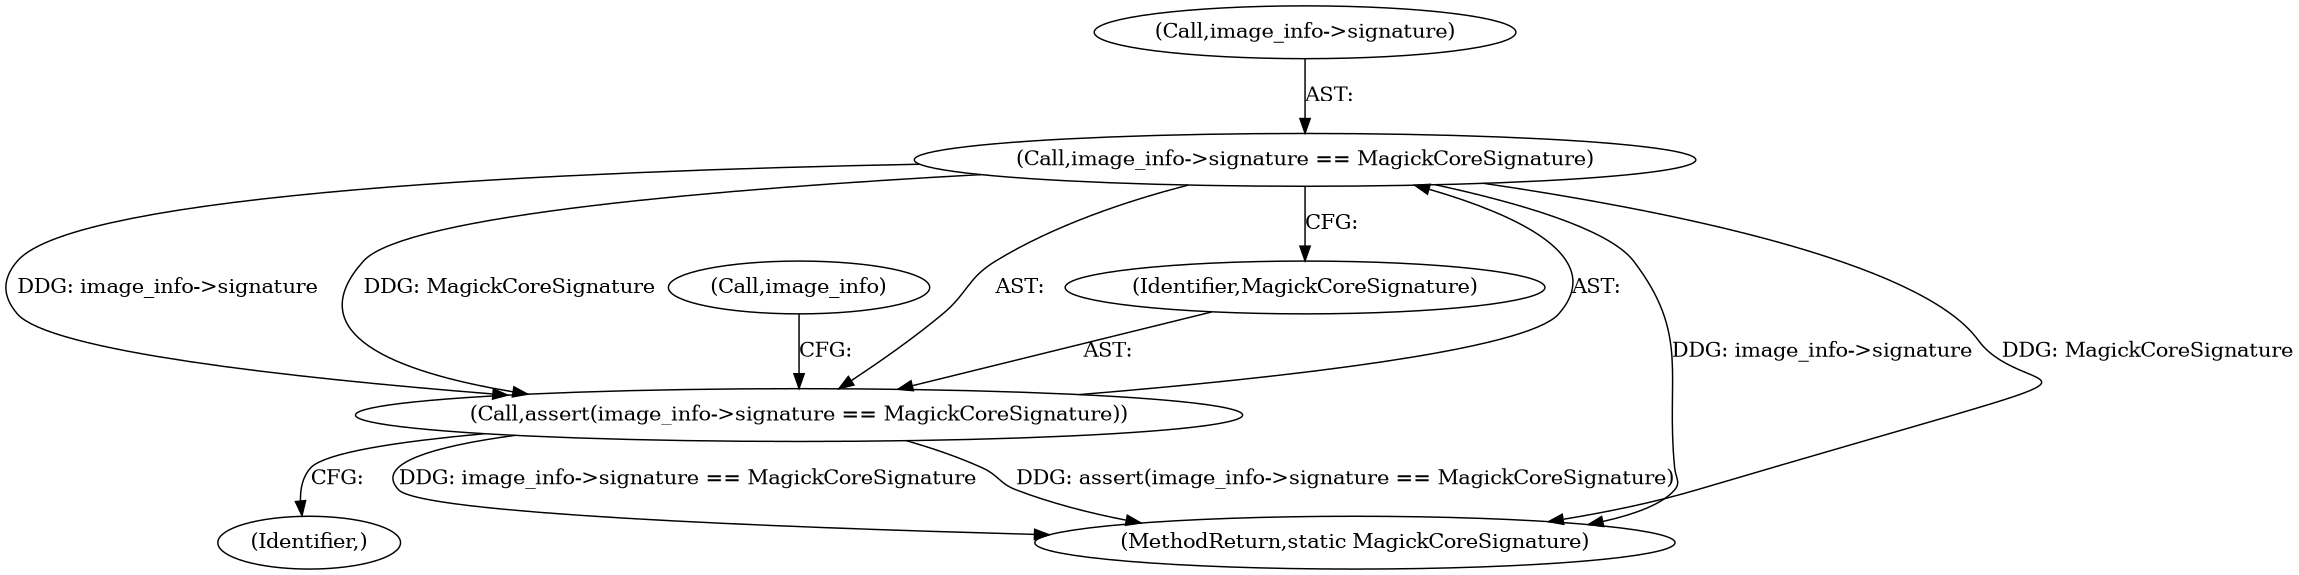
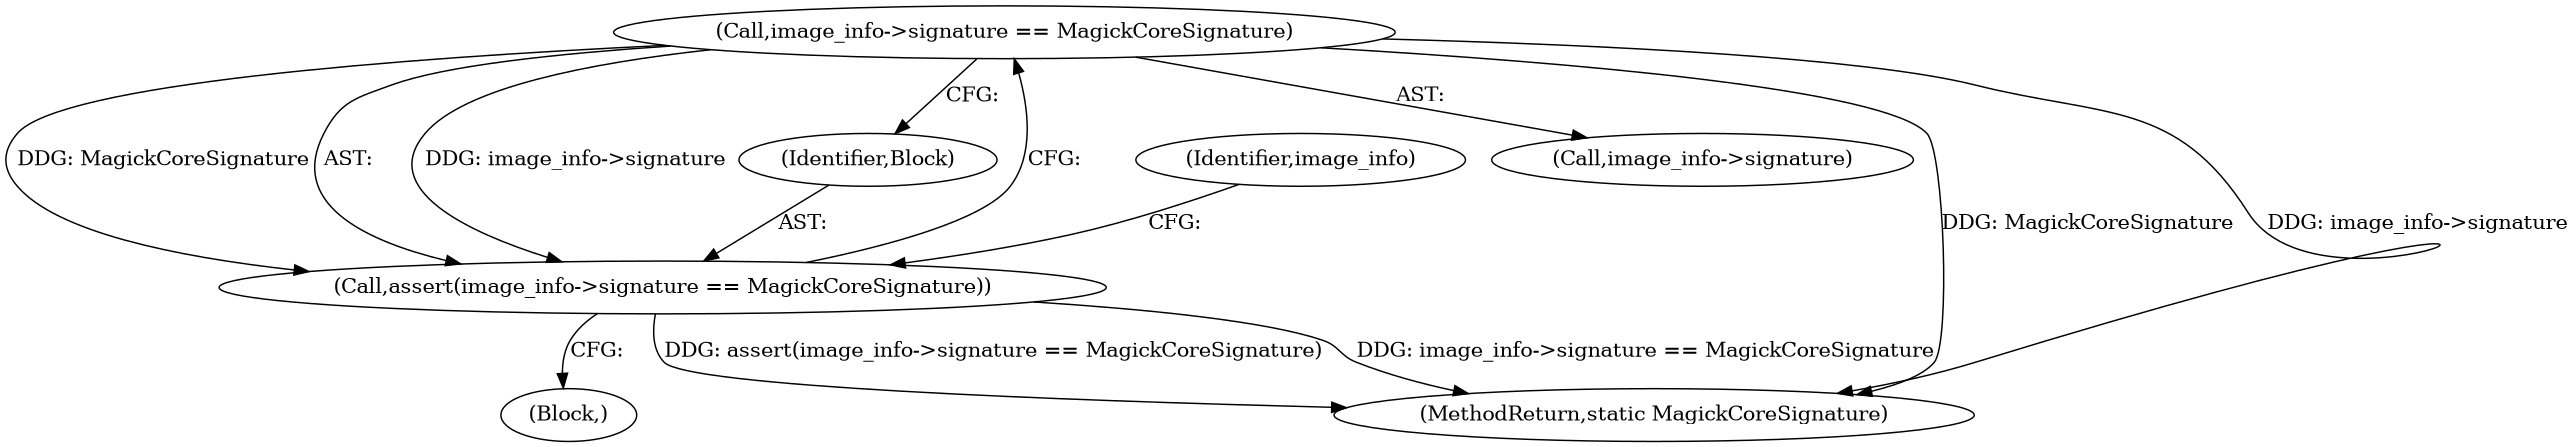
(1305, 89) -> (1354, 96)
(799, 287) -> (1301, 160)
(1305, 287) -> (868, 160)
(1600, 287) -> (1058, 160)
(309, 543) -> (569, 415)
